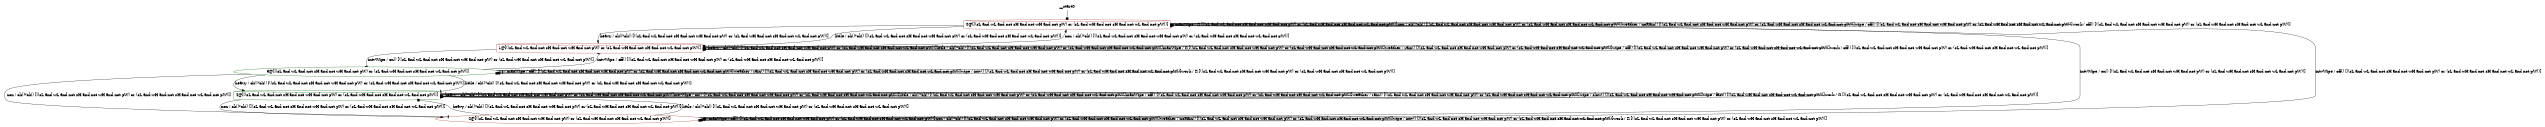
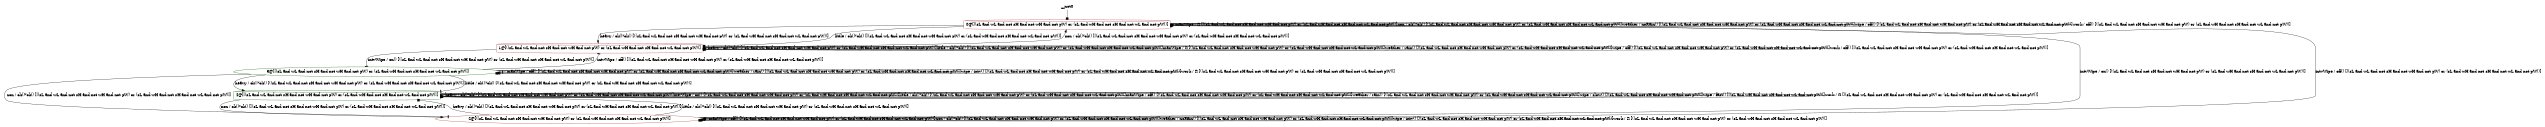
(1067, 7) -> (1067, 7)
